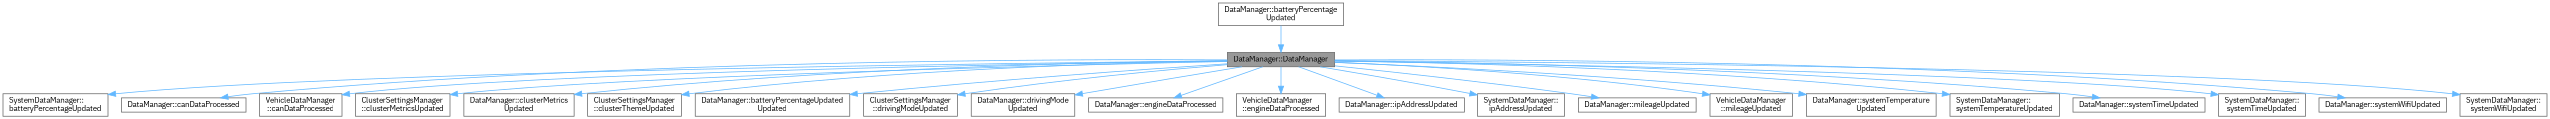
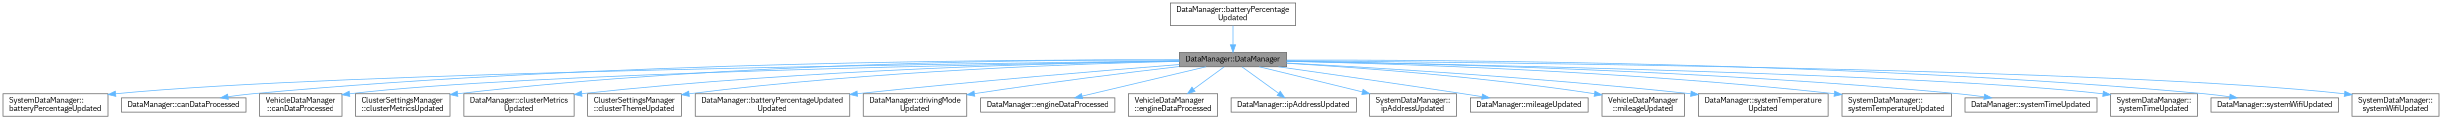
(910, 105) -> none
